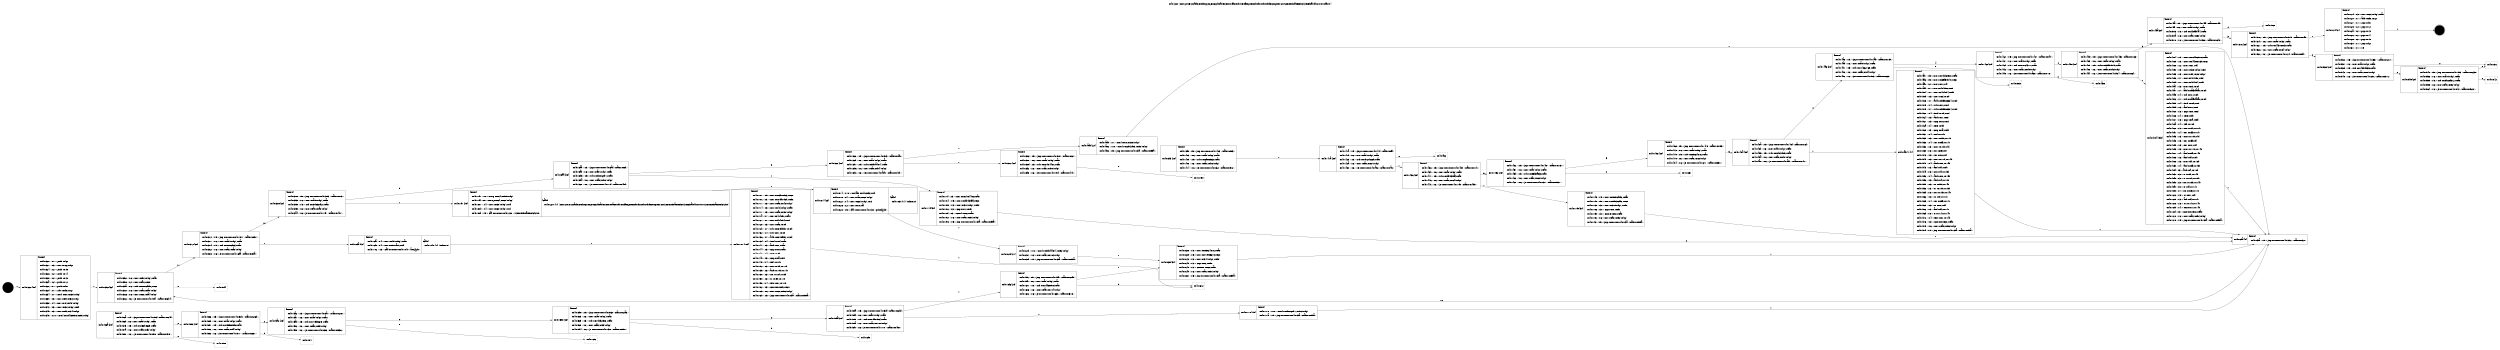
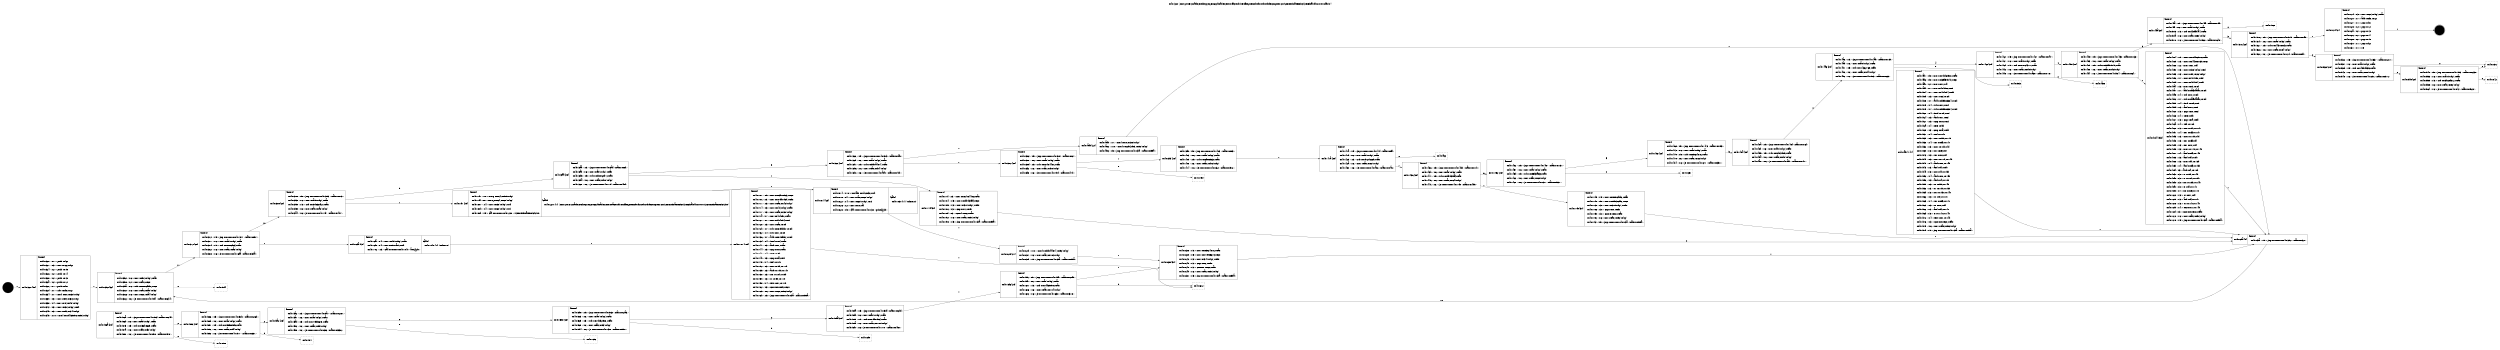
(1852, 152) -> none
none -> (1118, 161)
(1279, 312) -> none
